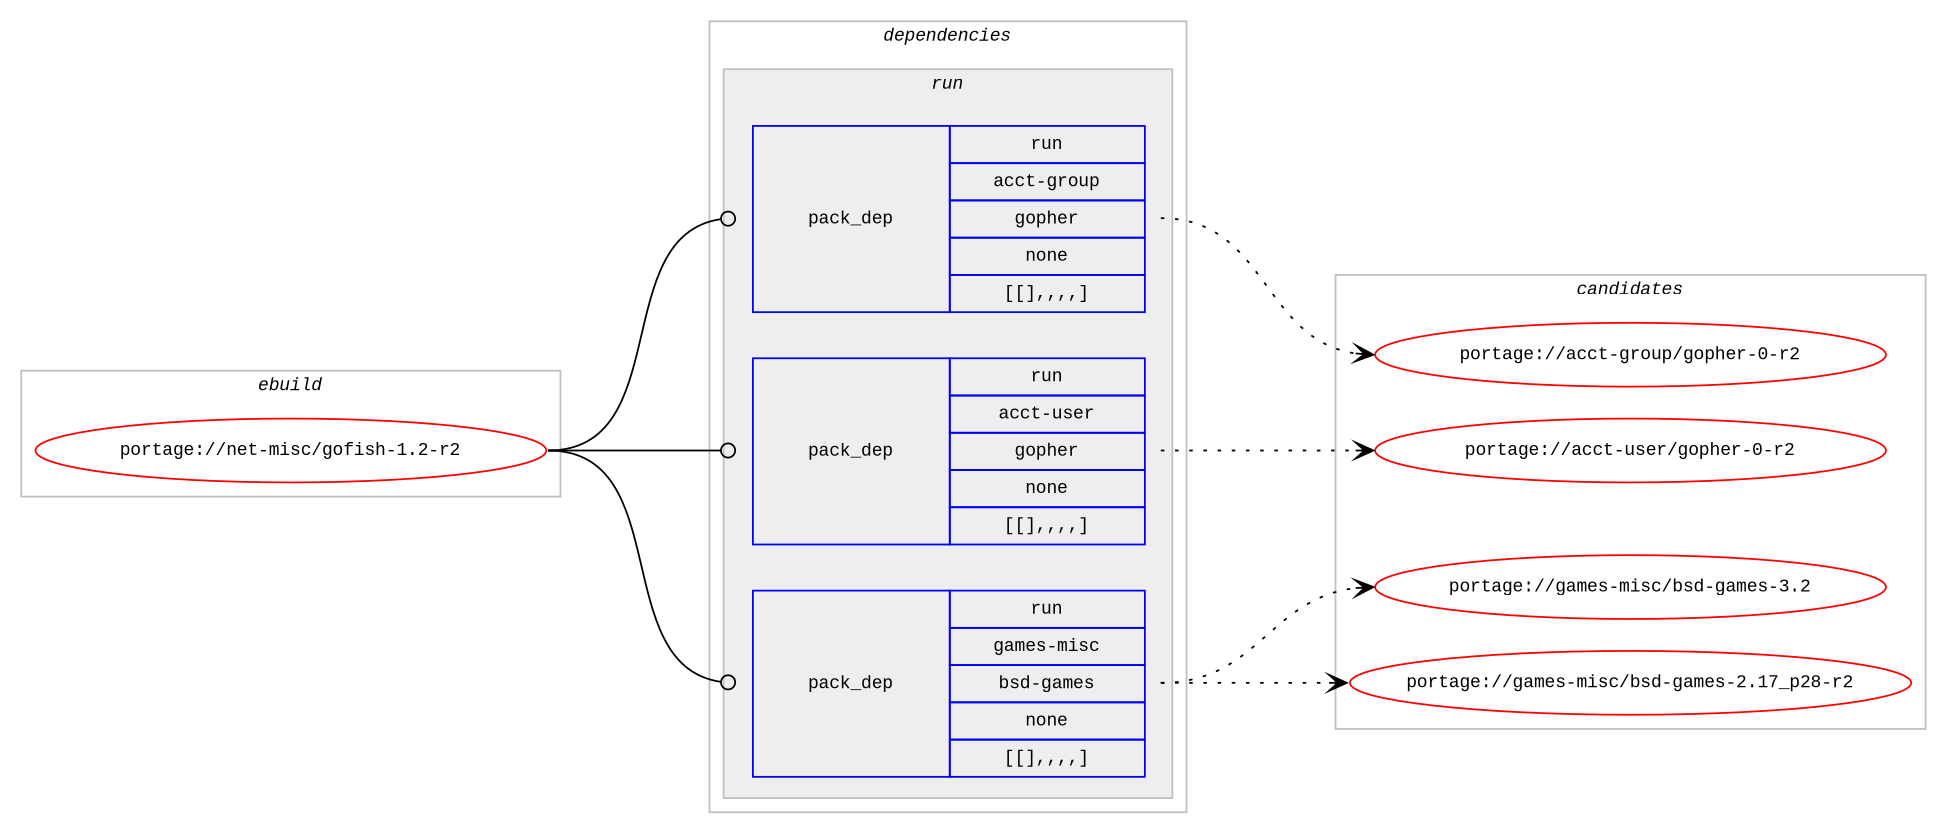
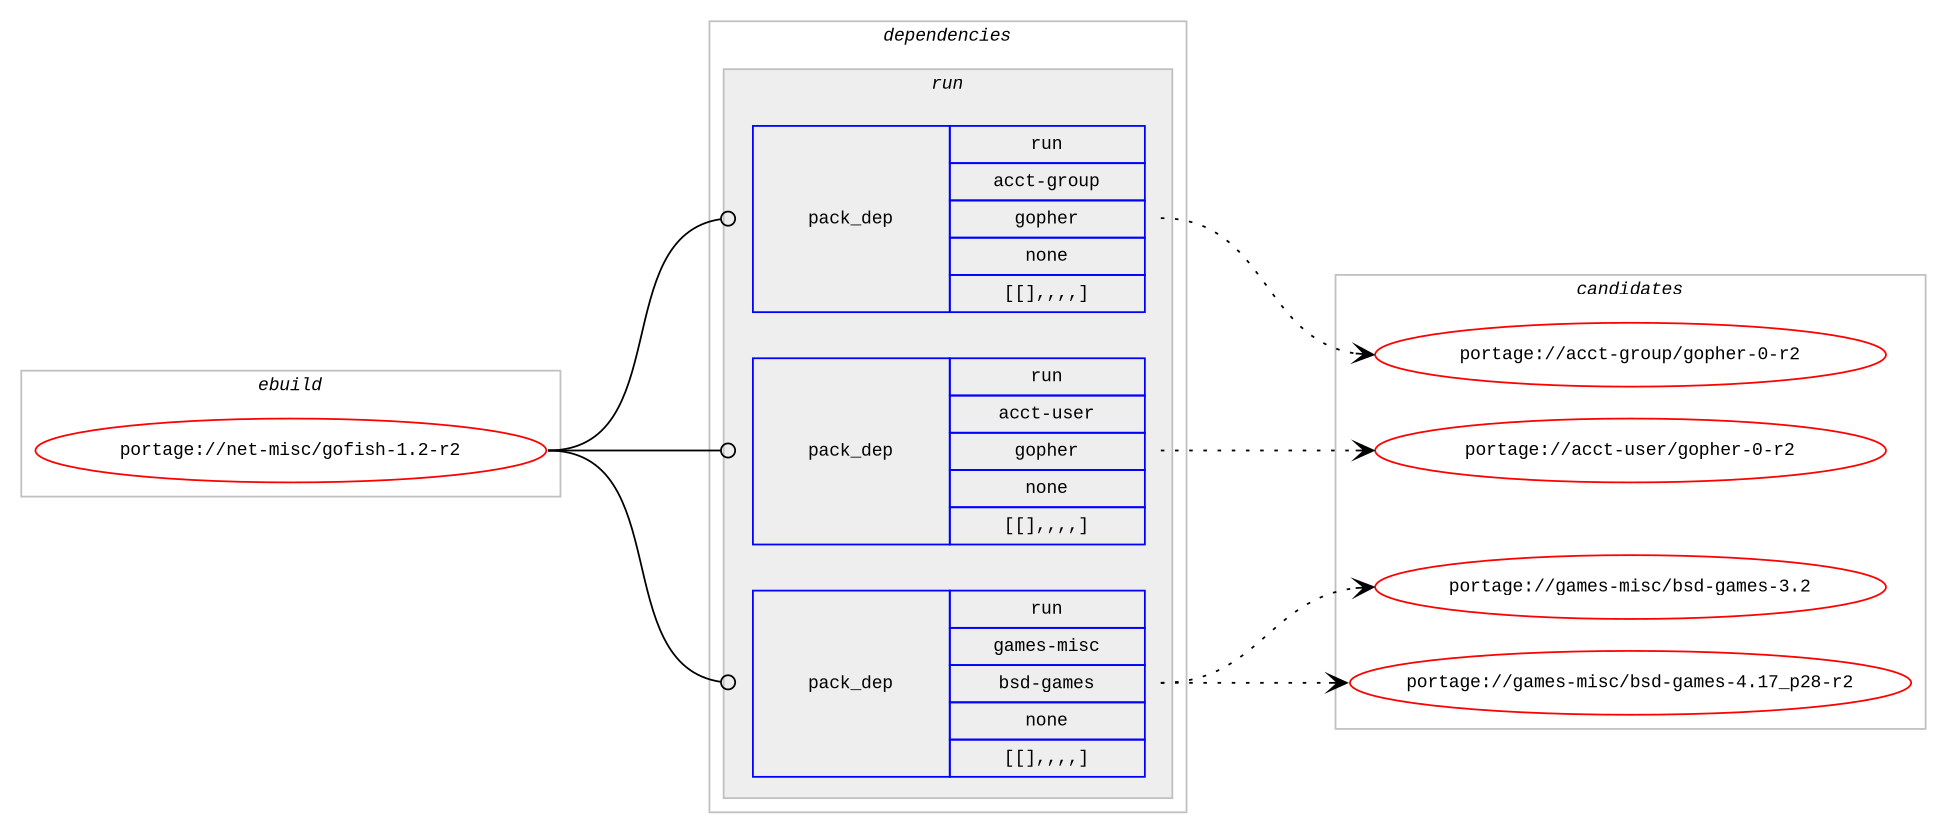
(1631, 683) -> (1631, 683)
